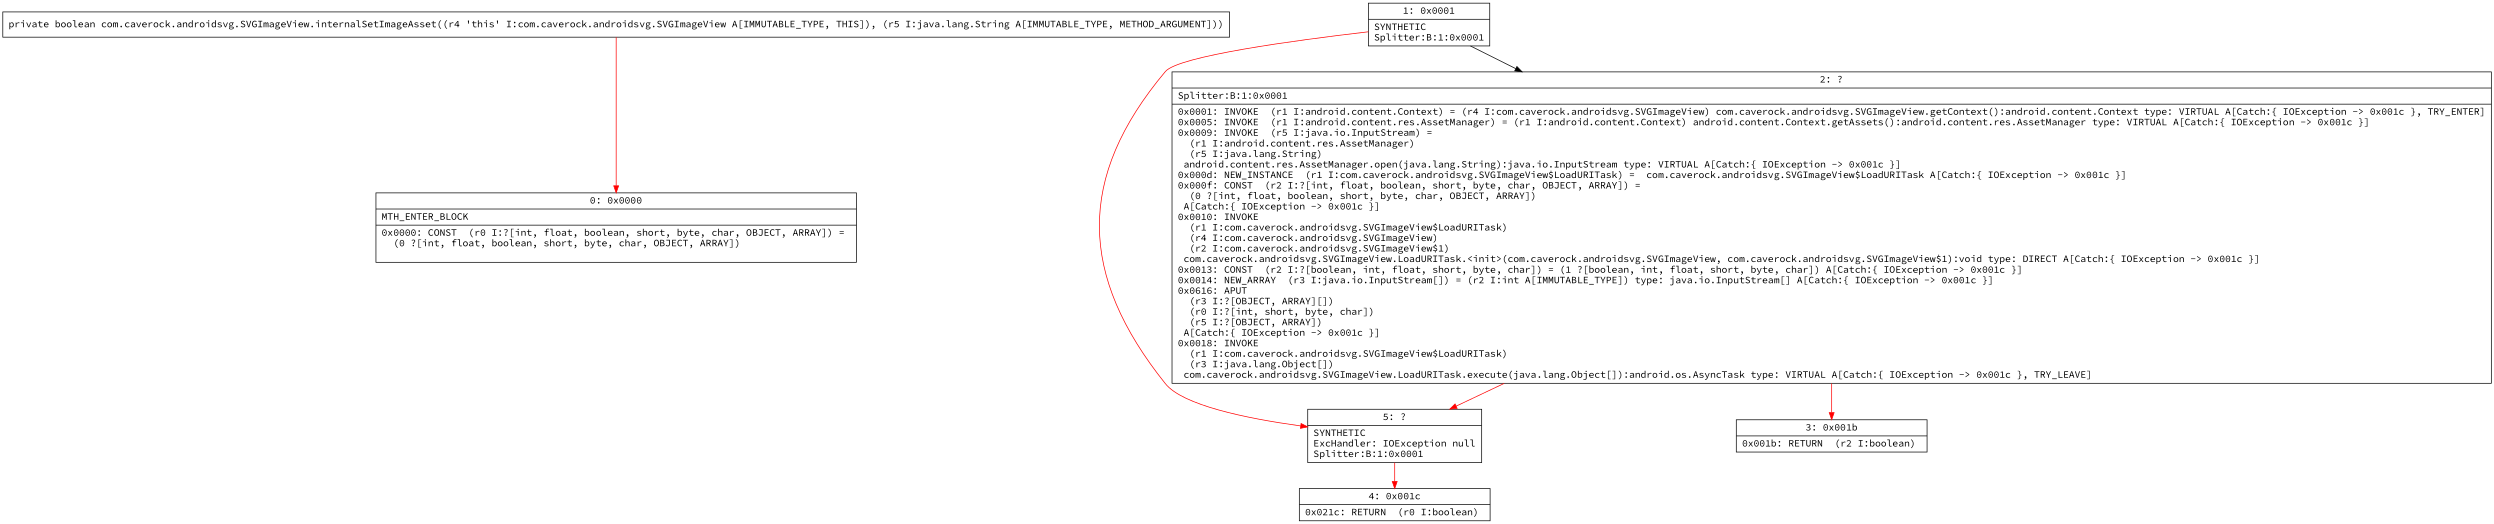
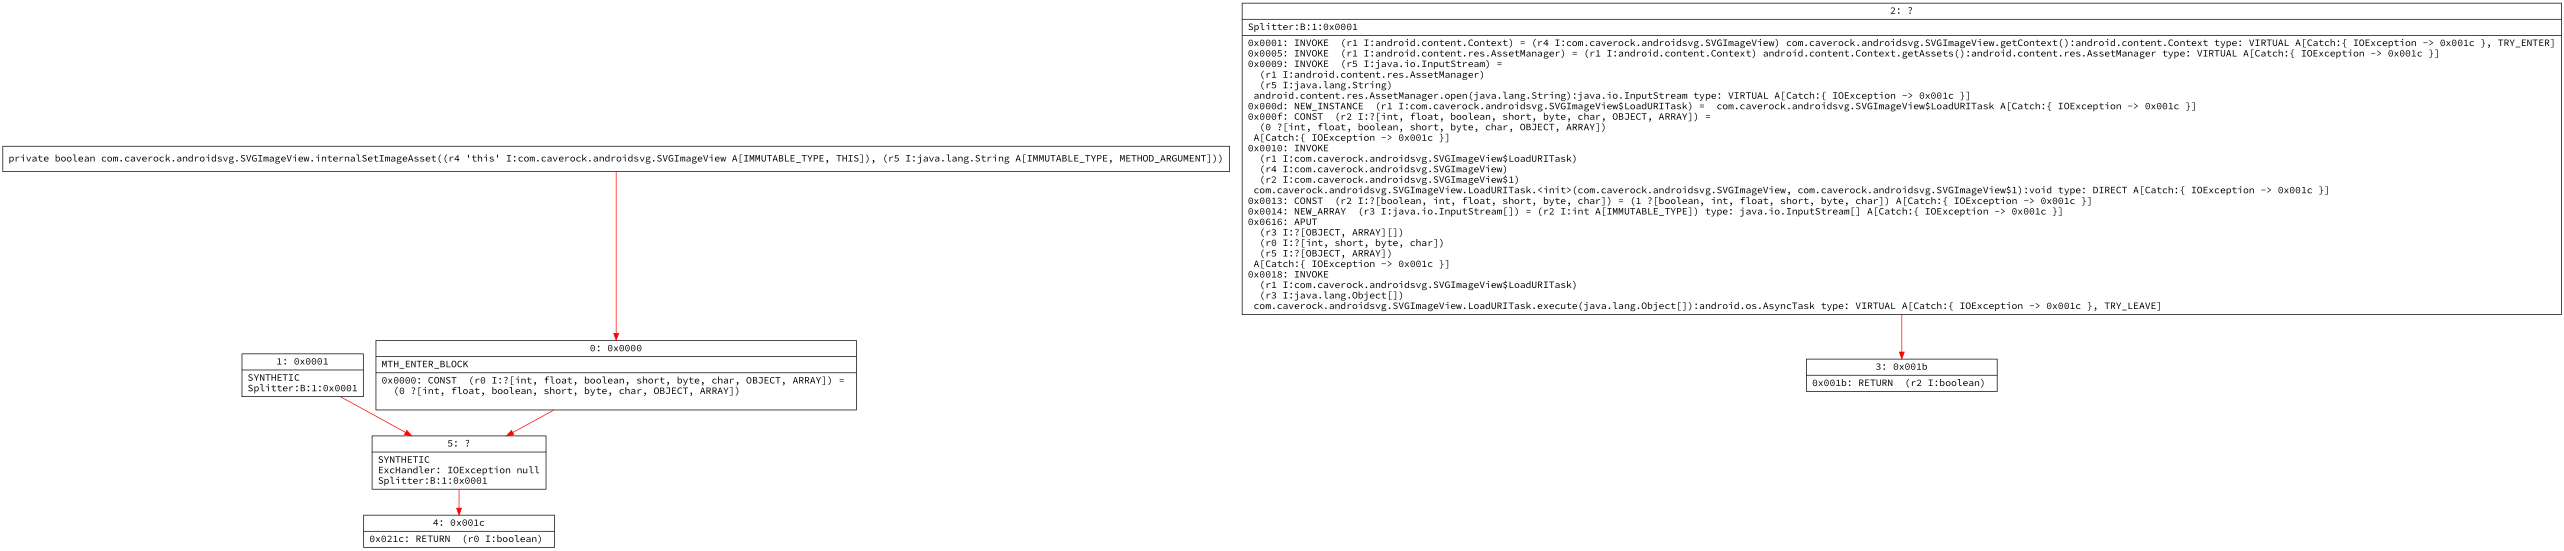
(1493, 57) -> none
(1480, 395) -> (533, 421)
